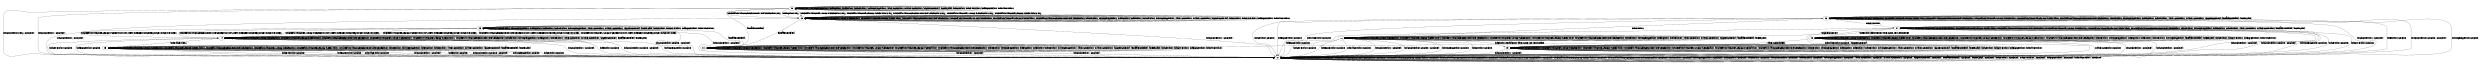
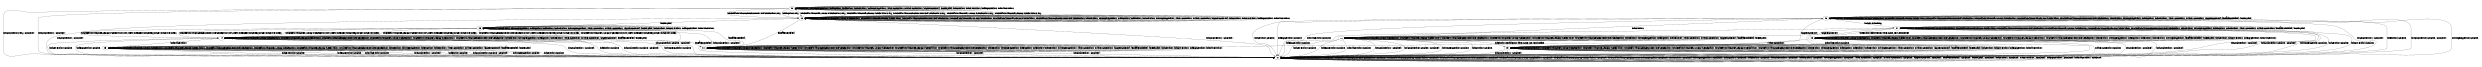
(729, 16) -> (463, 39)
none -> (641, 23)
(1873, 23) -> (1873, 23)
(179, 43) -> (179, 43)
(1776, 43) -> (1776, 43)
(1700, 47) -> (1673, 46)
